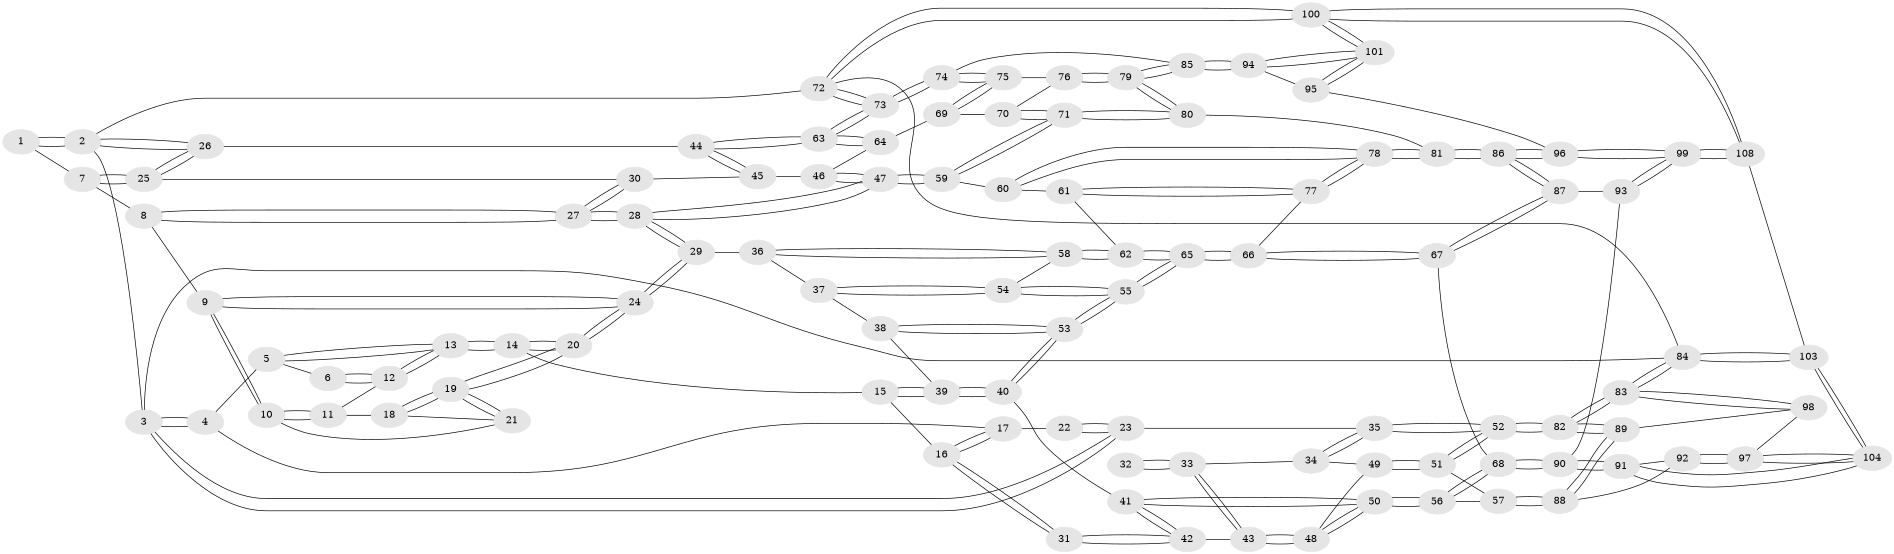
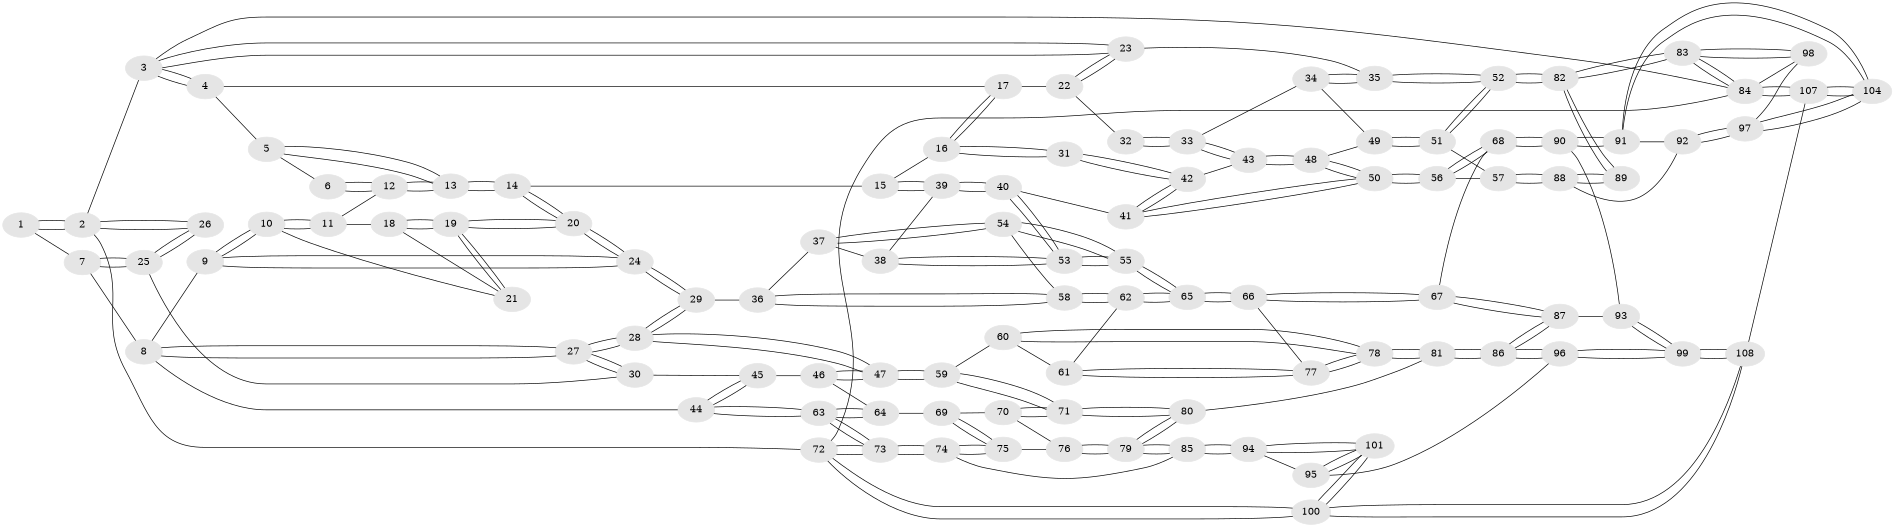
none -> (1090, 110)
(451, 147) -> (411, 410)
(1809, 357) -> (1809, 91)
(1715, 419) -> (1777, 73)
